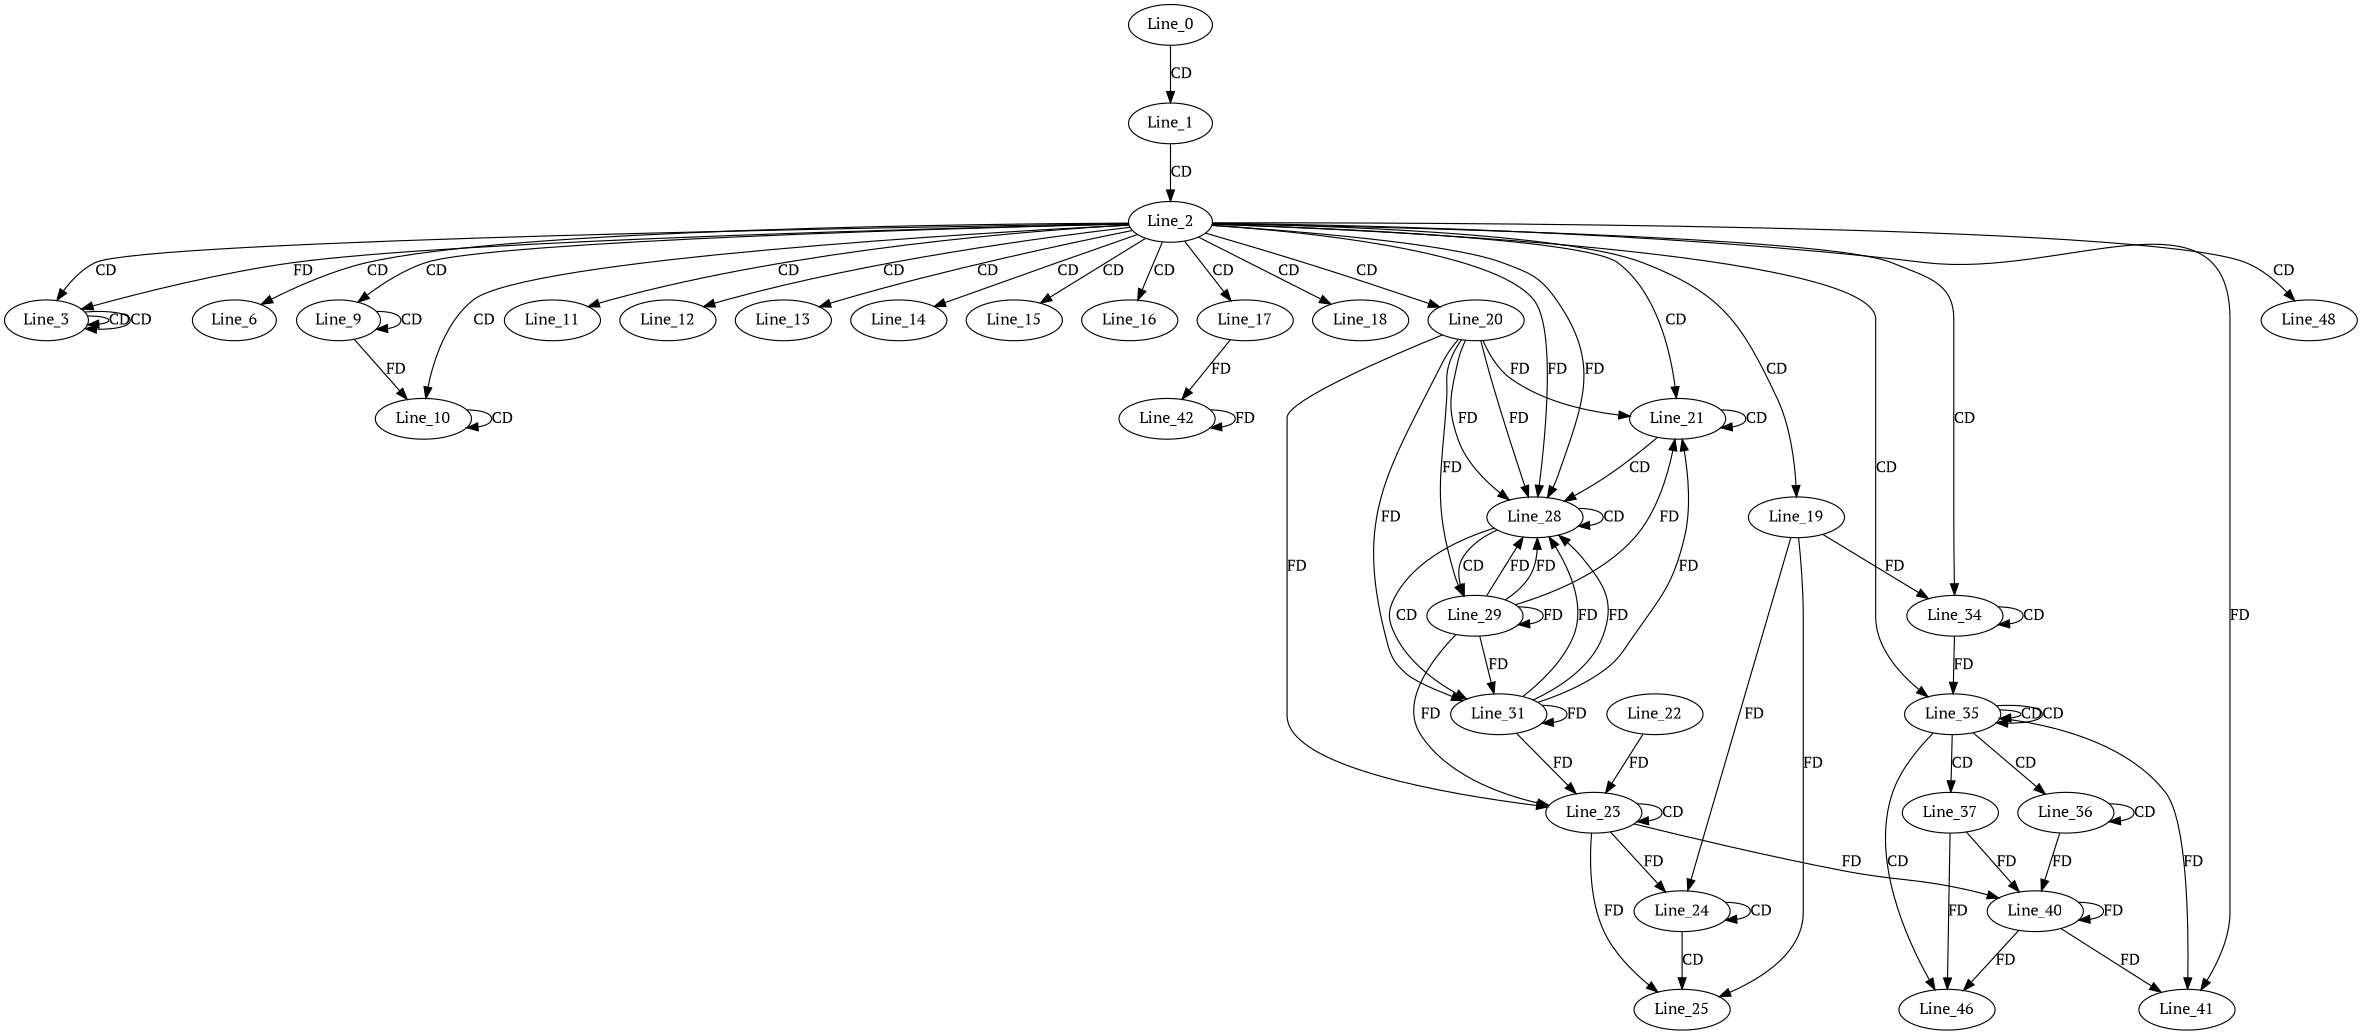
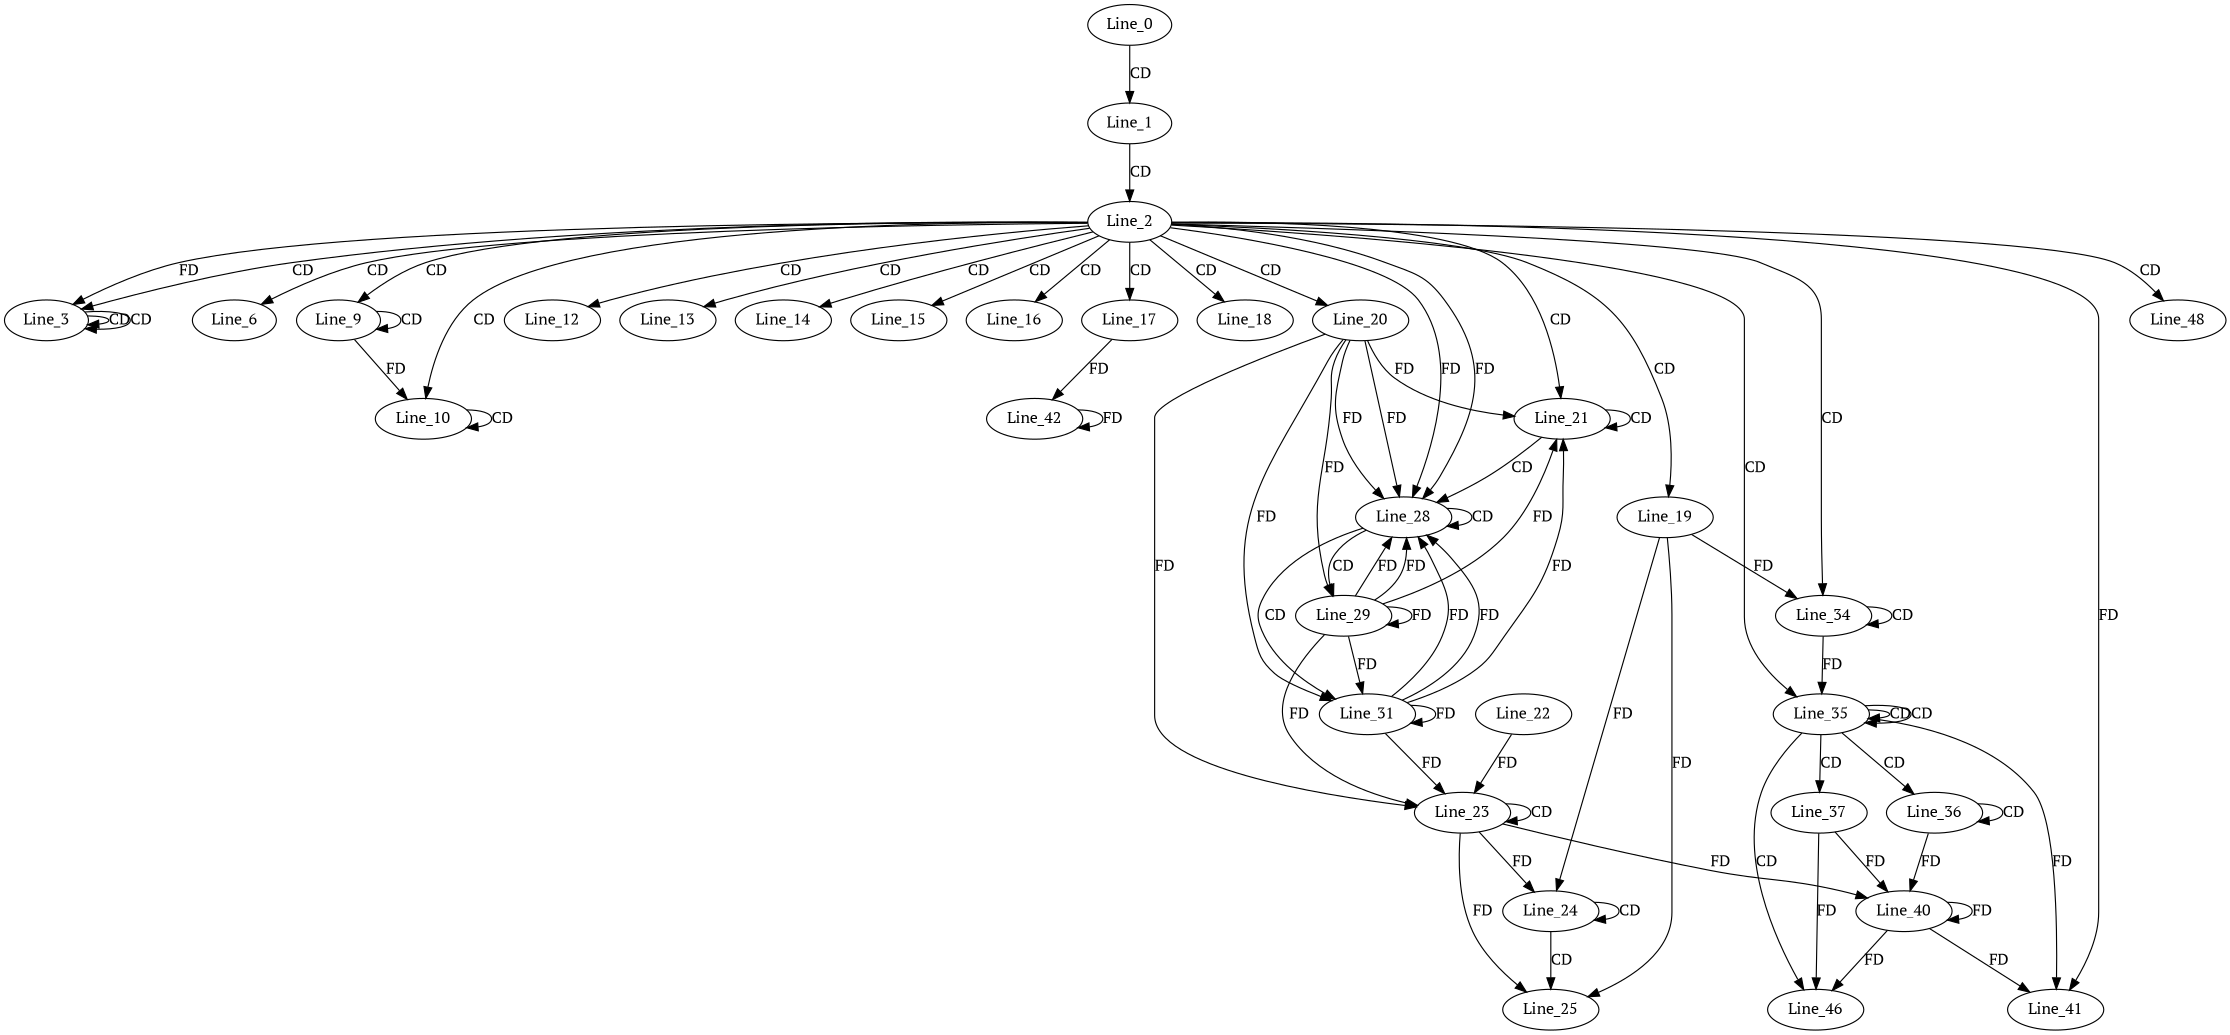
(552, 320) -> none
